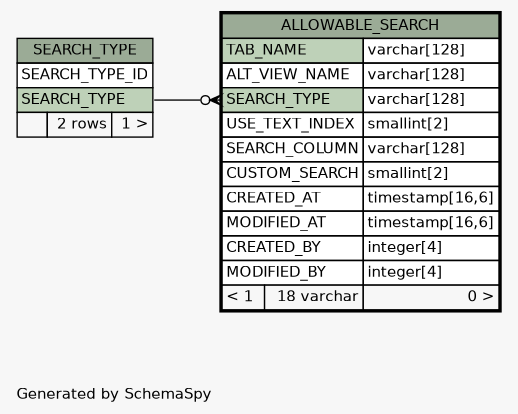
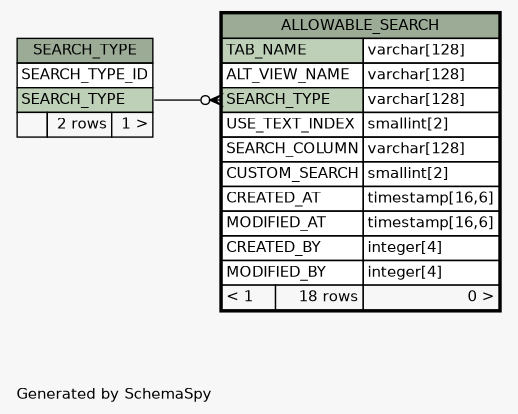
(318, 297) -> (329, 297)
